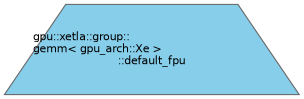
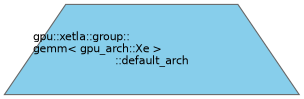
(152, 50) -> (152, 50)
